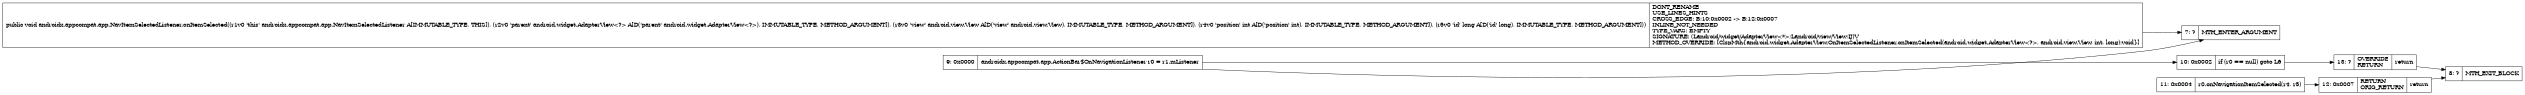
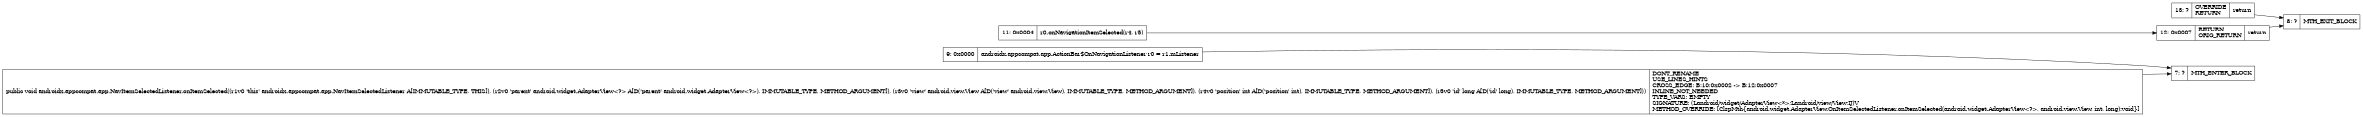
(2239, 33) -> (2221, 73)
(2231, 62) -> none
